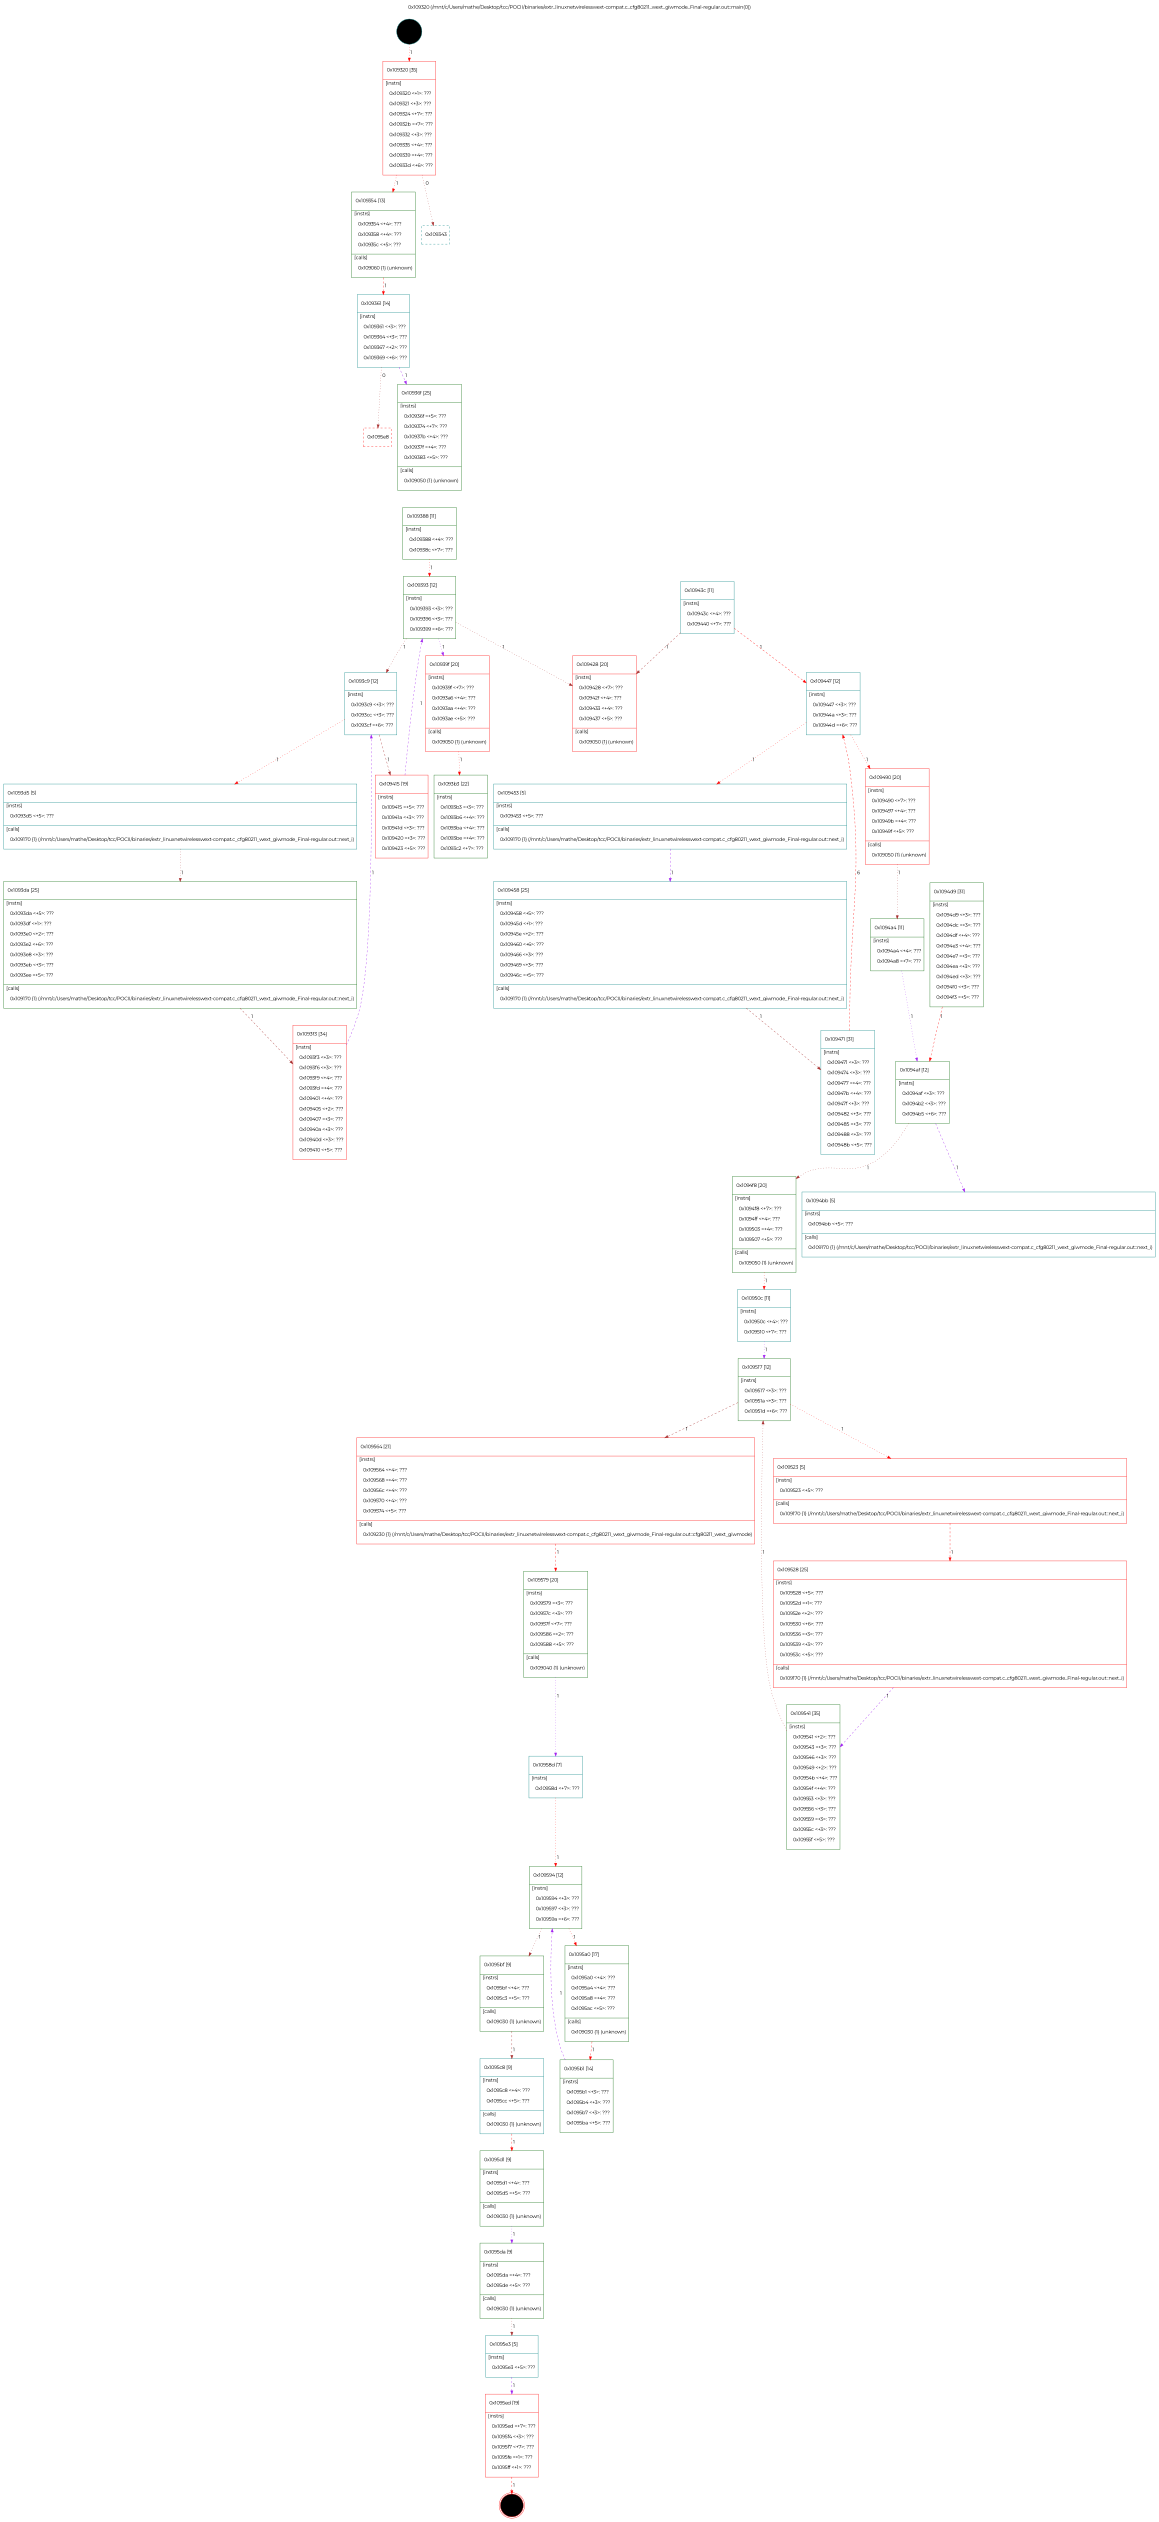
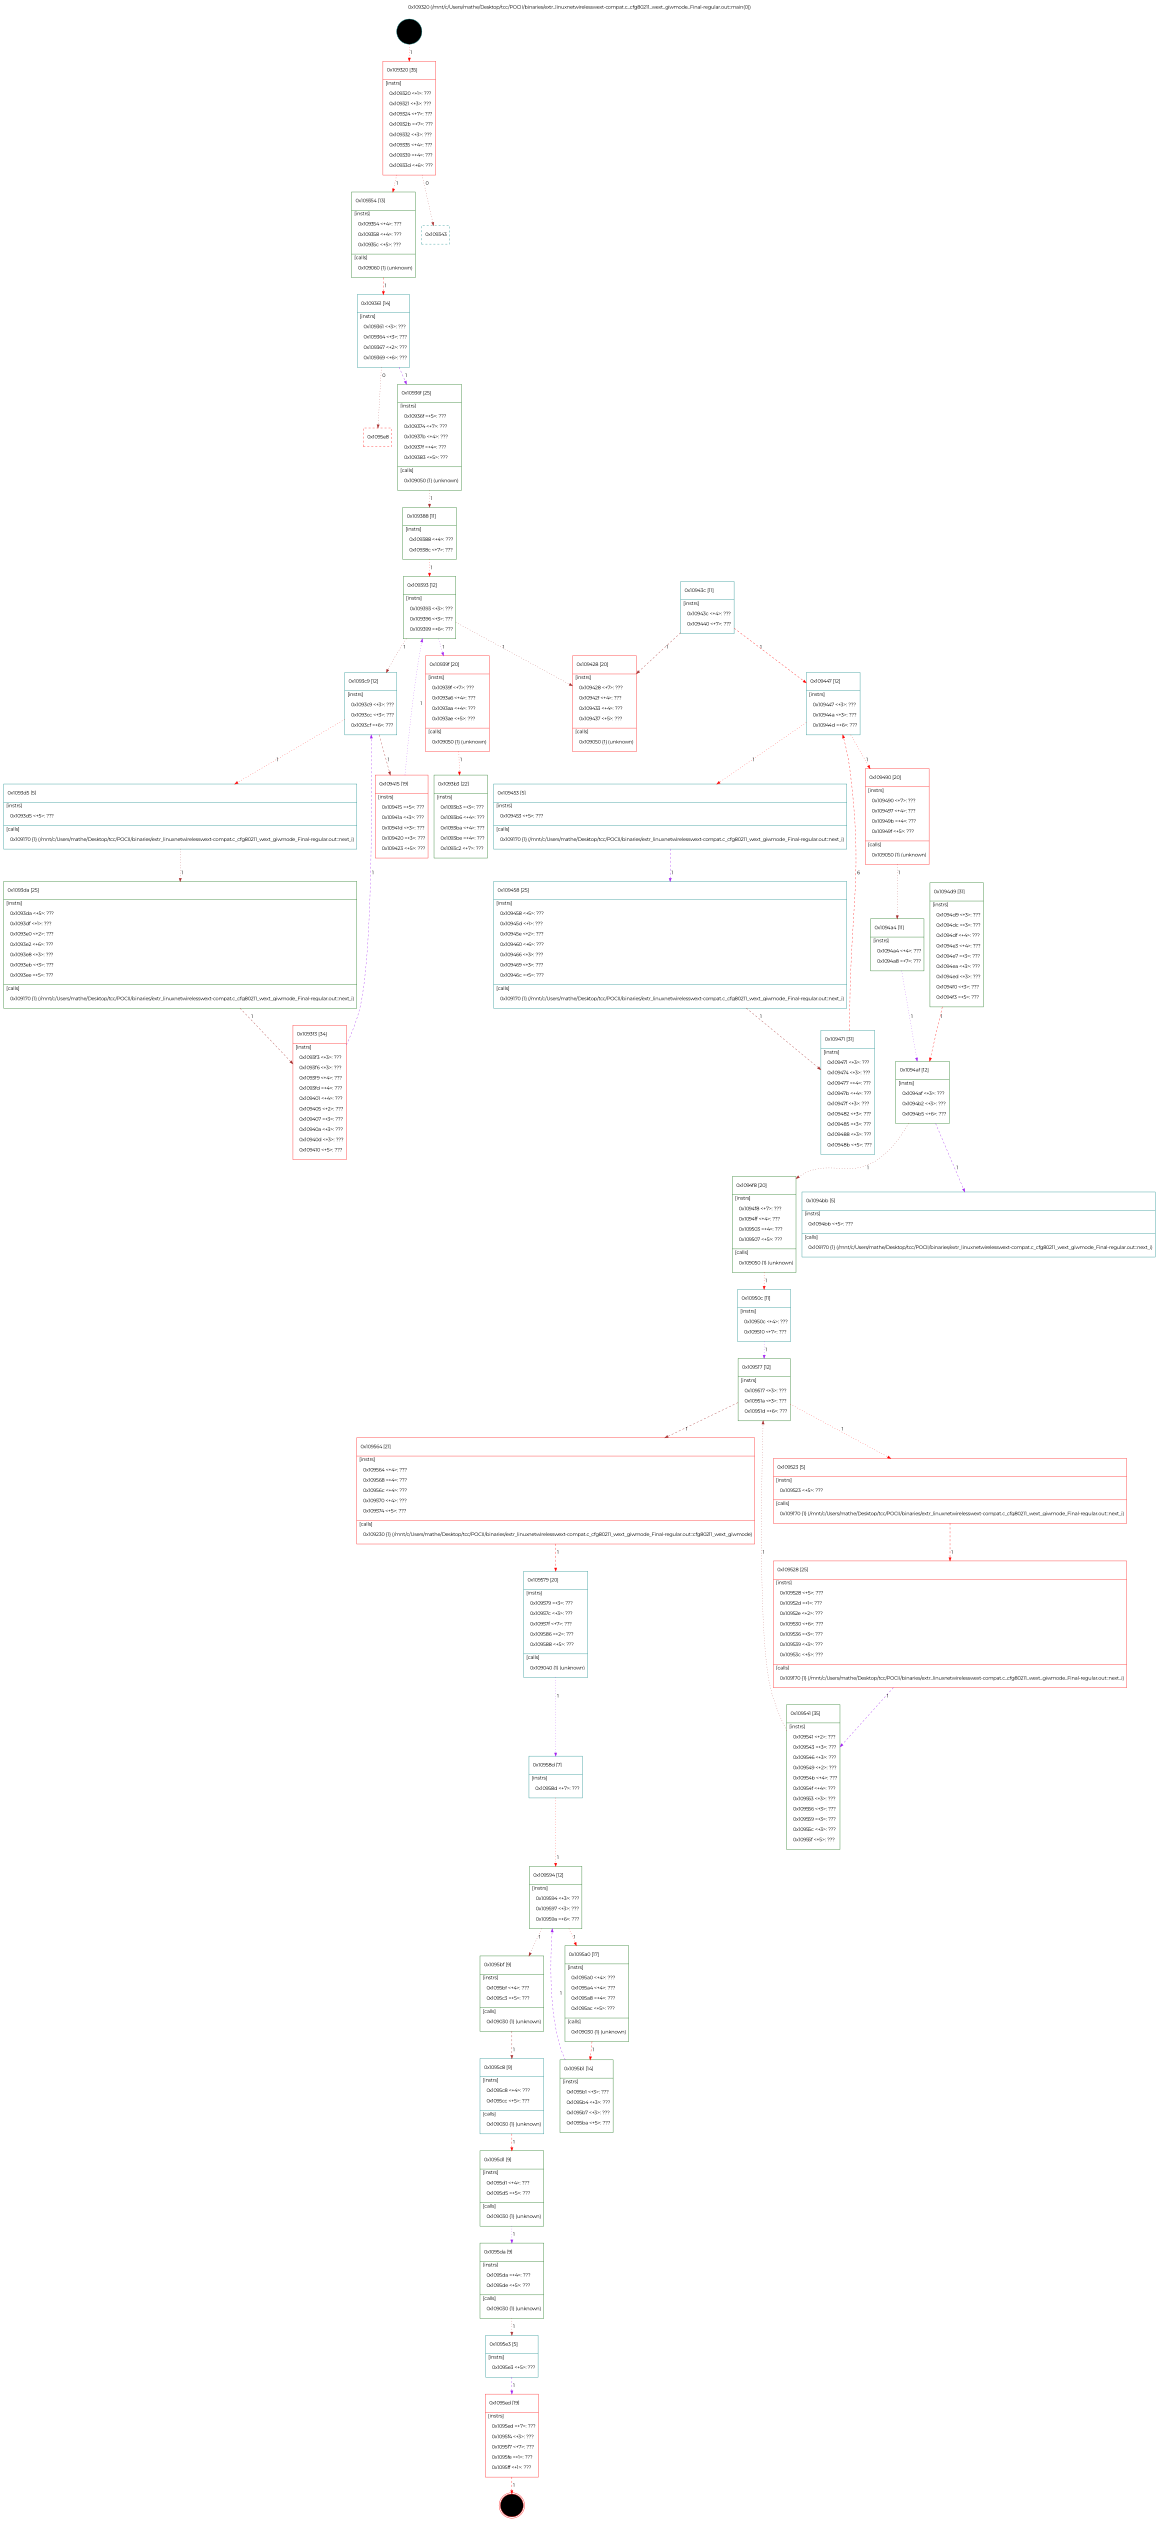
none -> (430, 497)
(412, 708) -> (412, 708)
(556, 1624) -> (556, 1624)
